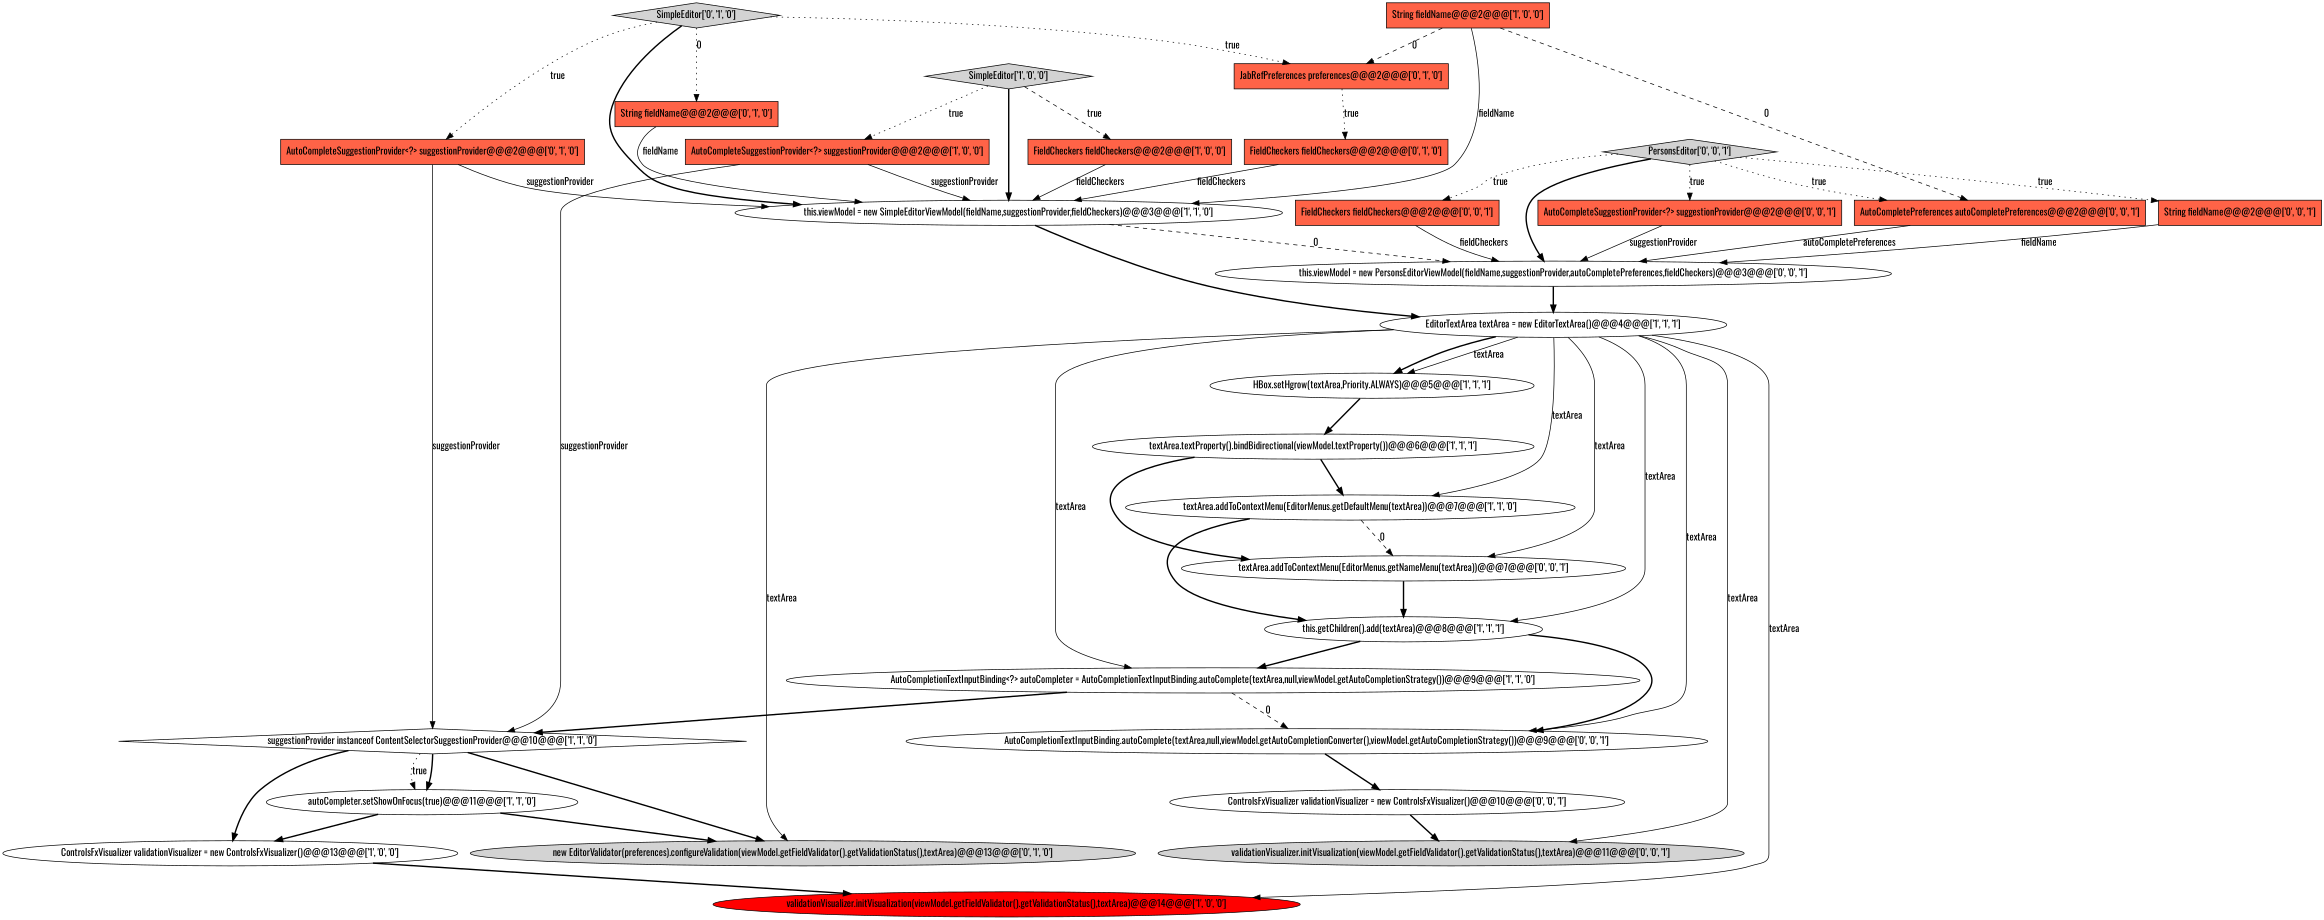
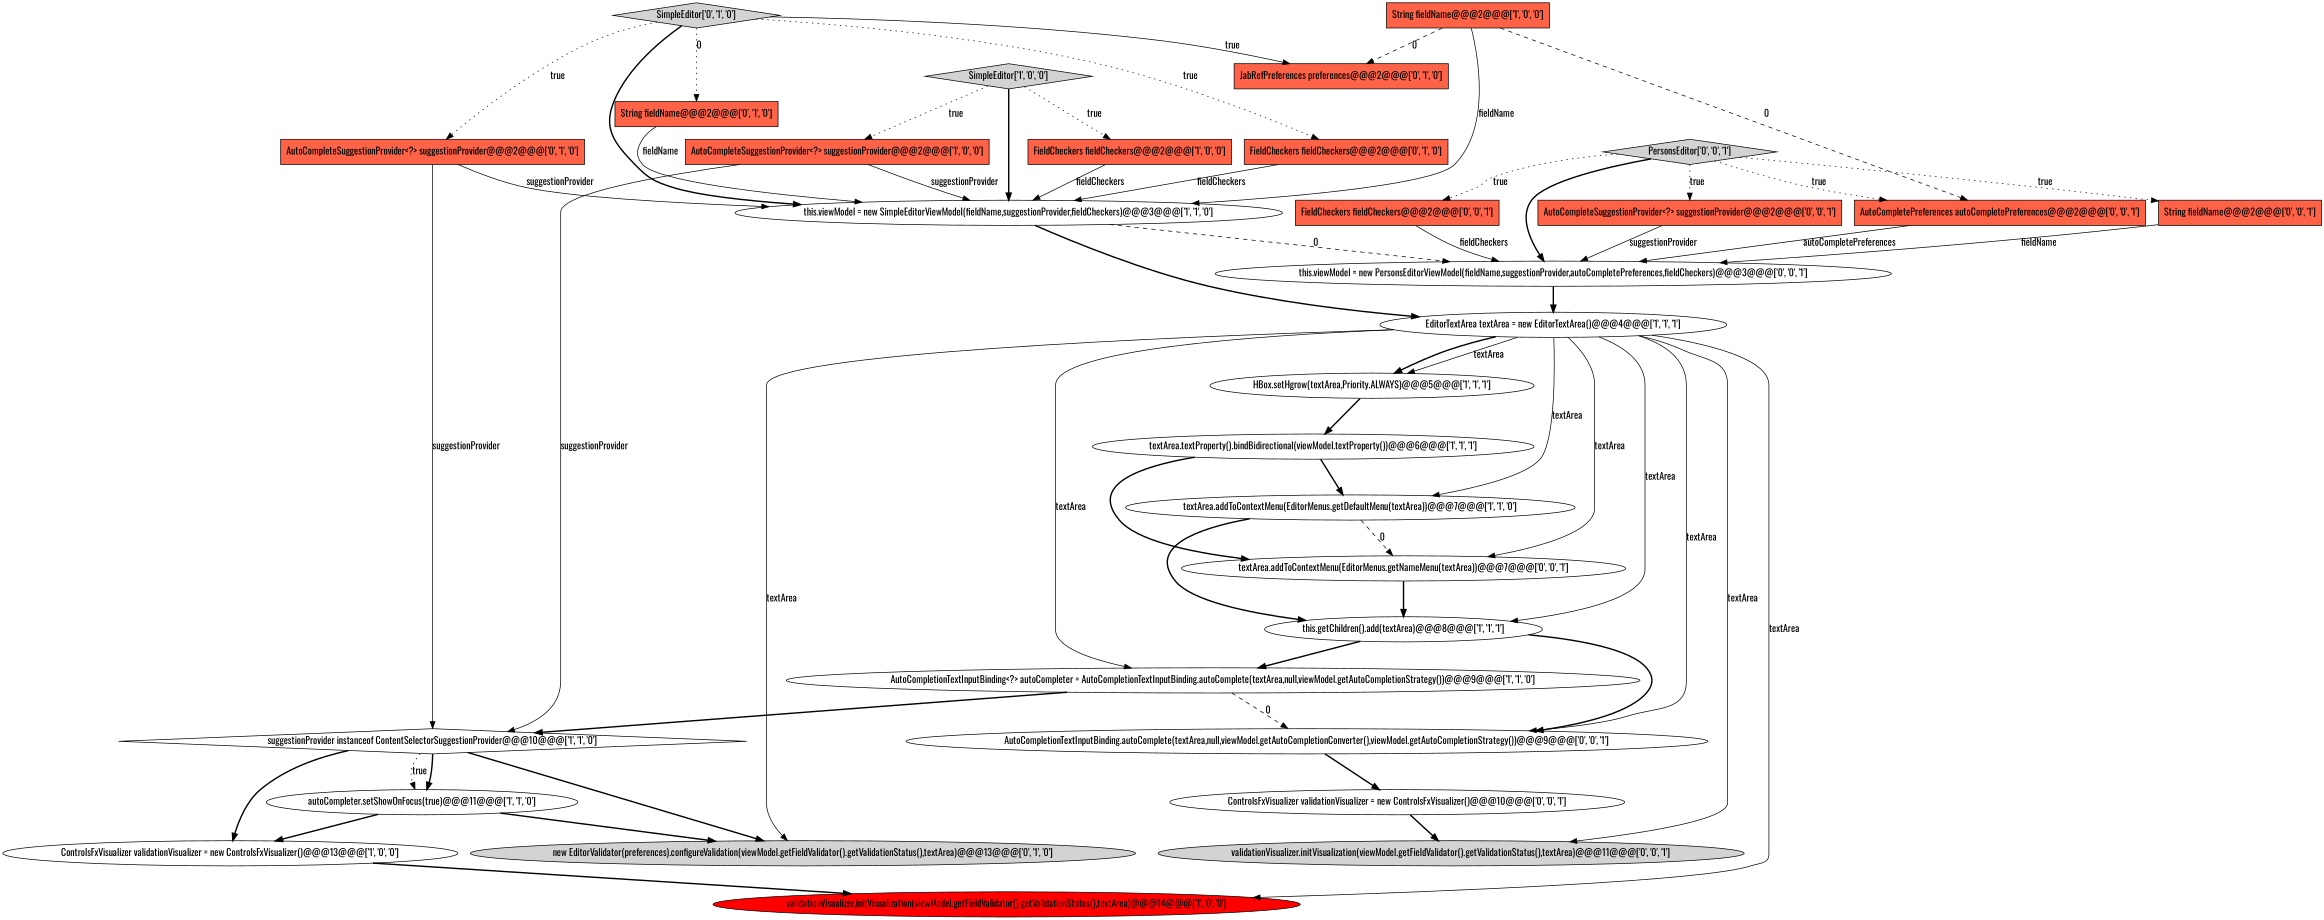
(1028, 28) -> (1028, 28)
(1343, 110) -> (1040, 52)
(1064, 111) -> (1064, 111)
